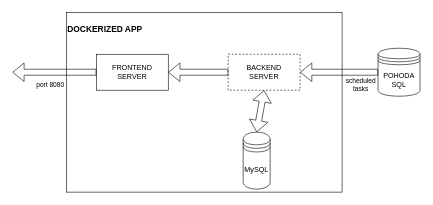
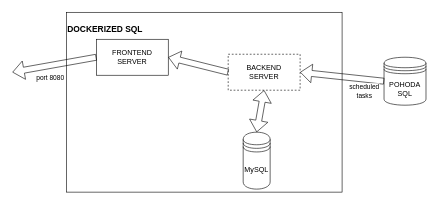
(95, 21) -> (95, 21)
(132, 72) -> (132, 57)
(399, 72) -> (405, 81)
